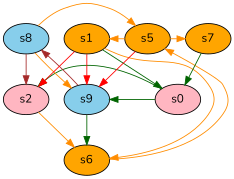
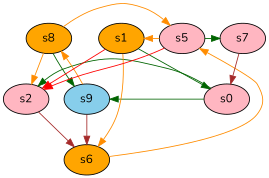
(26, 39) -> (49, 38)
(148, 39) -> (182, 38)
(174, 39) -> (208, 38)
(208, 39) -> (243, 38)
(87, 60) -> none
(197, 61) -> (236, 63)
(26, 65) -> (39, 65)
(120, 66) -> (108, 68)
(50, 68) -> (60, 65)
(67, 74) -> (75, 71)
(87, 126) -> (87, 125)
(53, 127) -> (53, 126)
